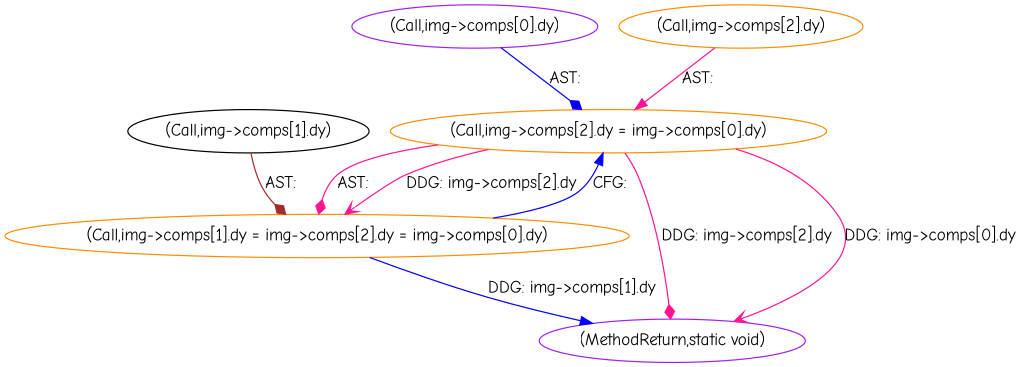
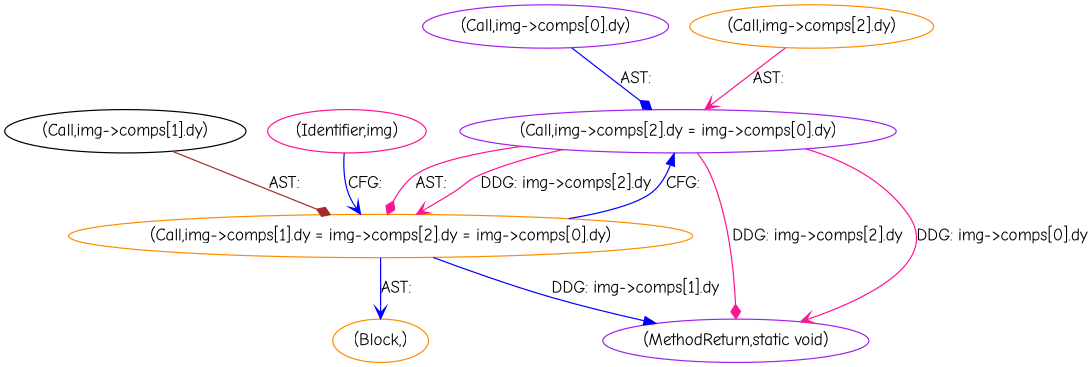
(680, 75) -> (750, 75)
none -> (347, 131)
(609, 131) -> (678, 131)
none -> (381, 341)
